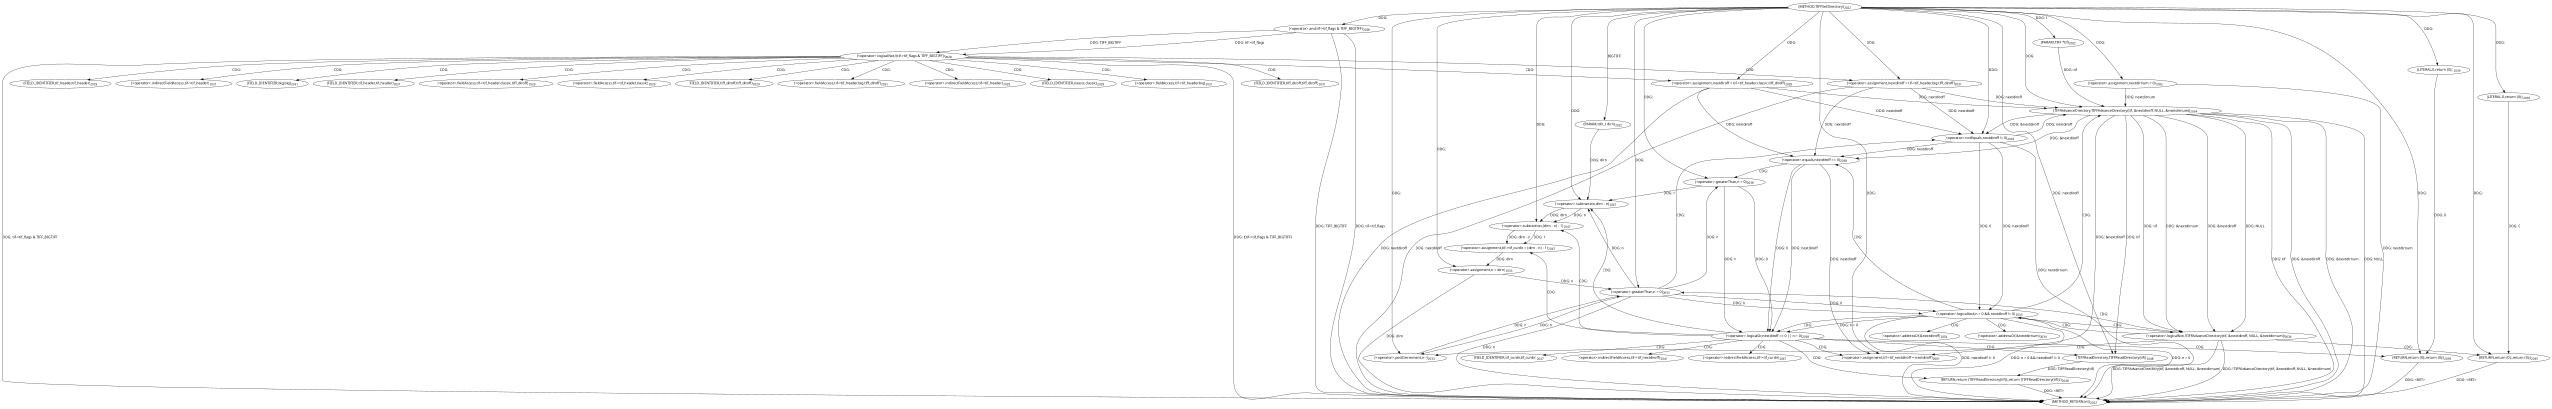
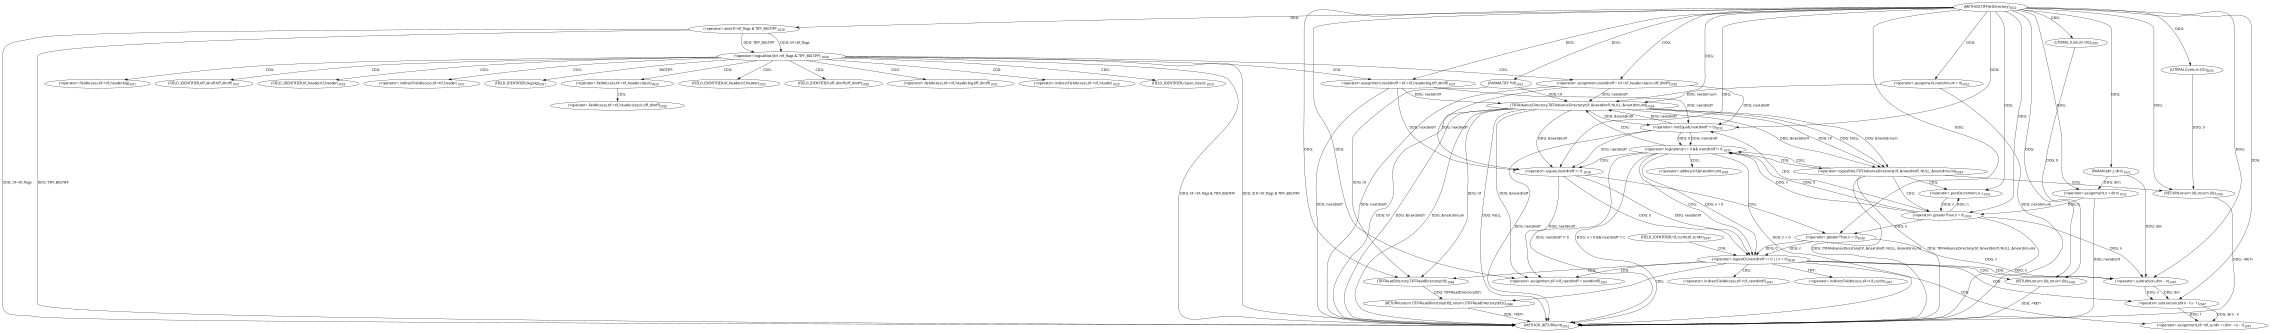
(2042, 18) -> (1617, 43)
none -> (1722, 43)
(1615, 56) -> (2116, 95)
(684, 65) -> (618, 93)
(445, 70) -> (667, 70)
none -> (1353, 141)
(2066, 193) -> (1309, 150)
(1496, 258) -> (2104, 182)
(2053, 270) -> (1528, 227)
(1395, 336) -> (2107, 260)
(1915, 336) -> none
(1638, 347) -> (1711, 249)
(1763, 347) -> (1812, 271)
